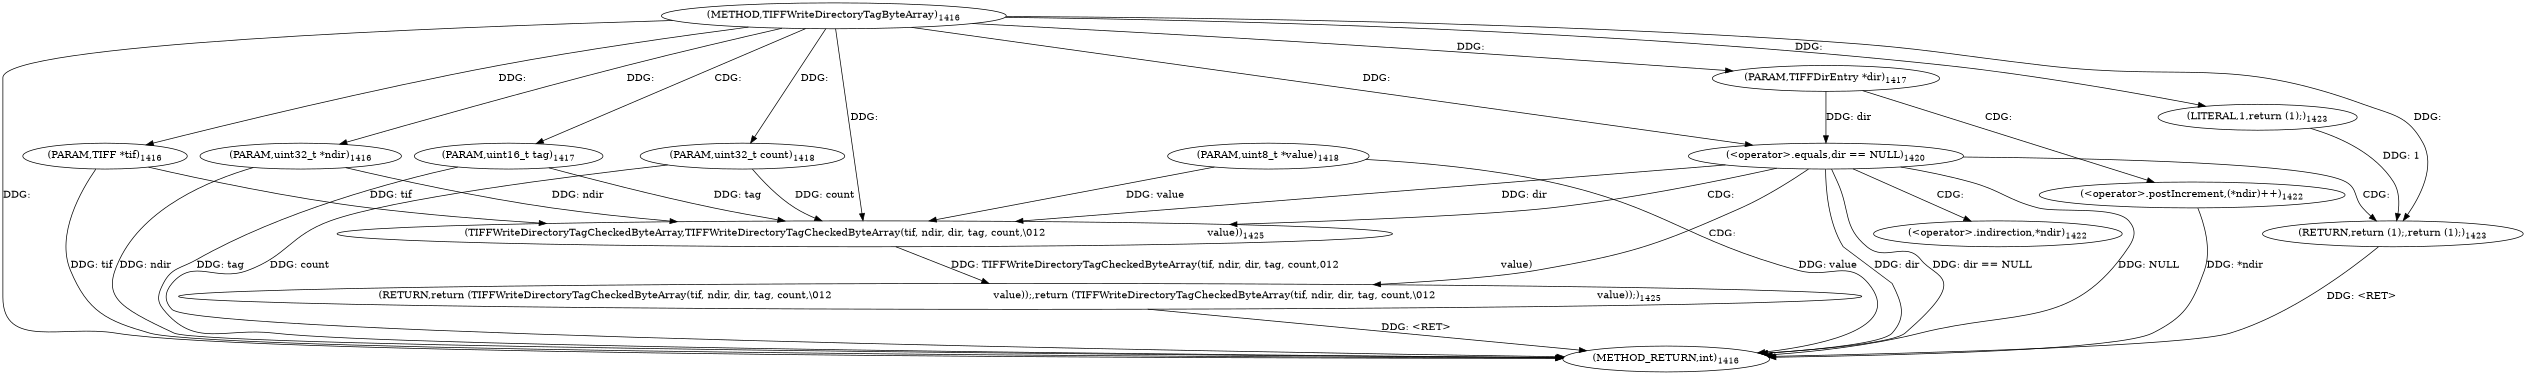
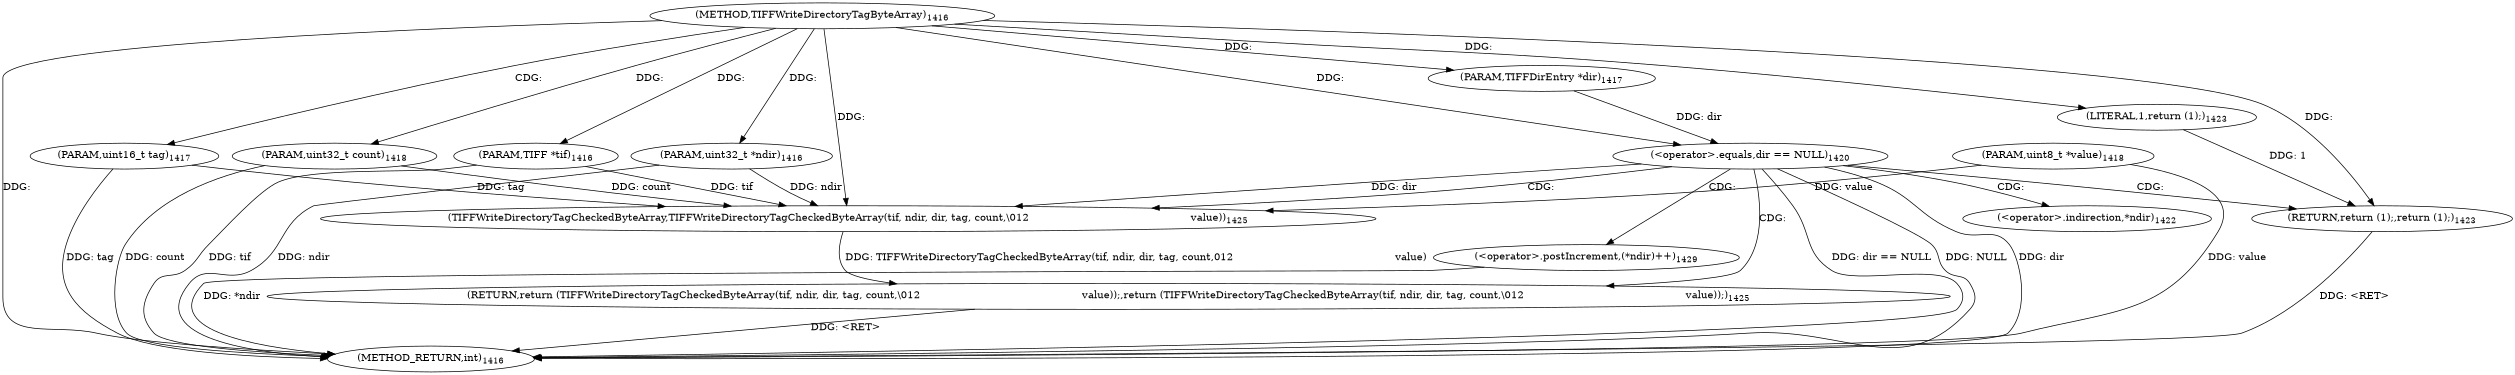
(2005, 135) -> (1671, 205)
(2293, 194) -> (1687, 256)
